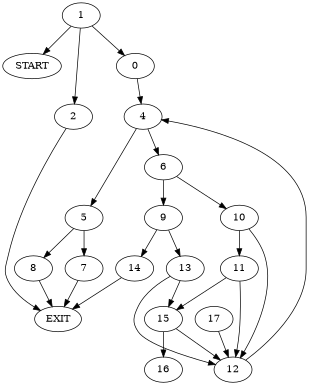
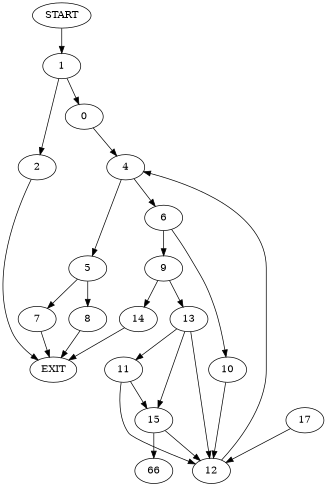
(60, 38) -> (62, 37)
(239, 240) -> (159, 342)
(163, 370) -> (154, 471)
